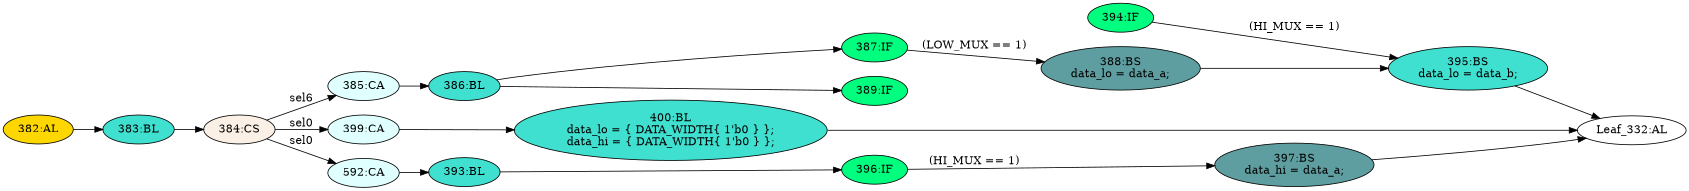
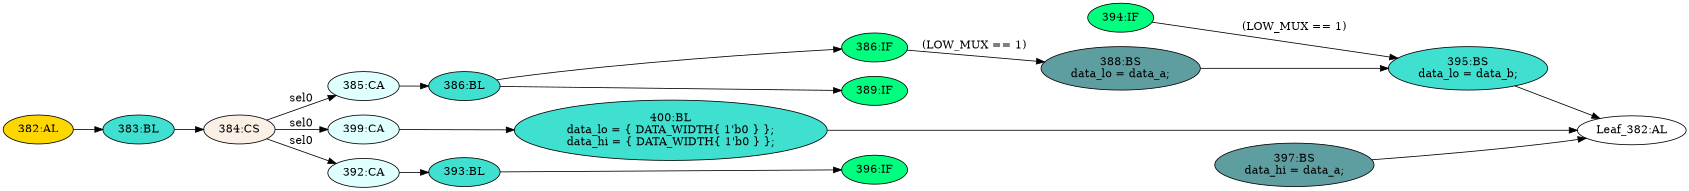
(1294, 27) -> (1294, 27)
(875, 47) -> (875, 47)
(301, 99) -> (301, 99)
(1632, 130) -> (1632, 130)
(1057, 168) -> none
(364, 173) -> (364, 173)
